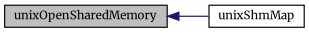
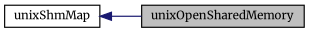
(194, 16) -> (127, 16)
